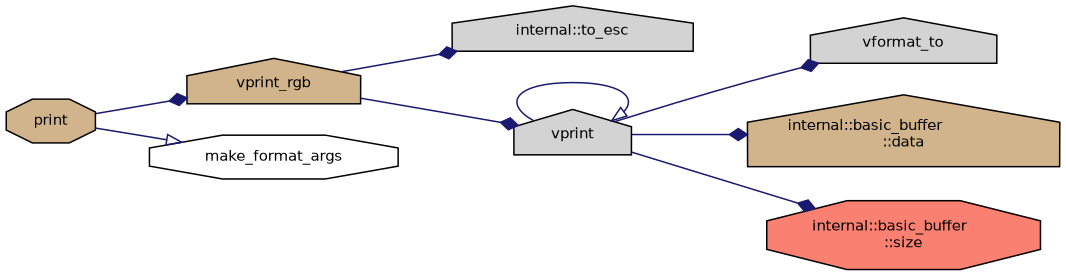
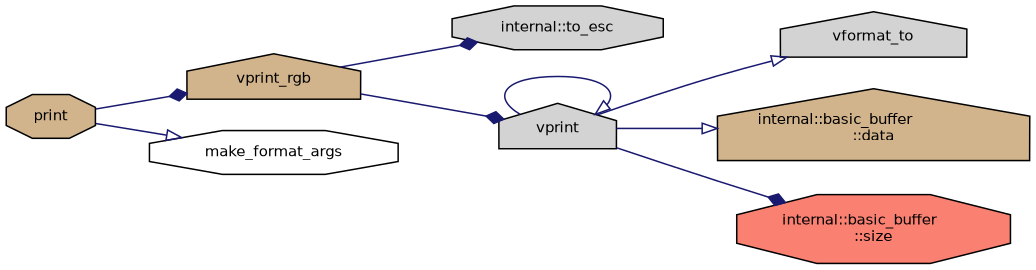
(573, 31) -> (558, 28)
(707, 93) -> (684, 86)
(680, 135) -> (659, 128)
